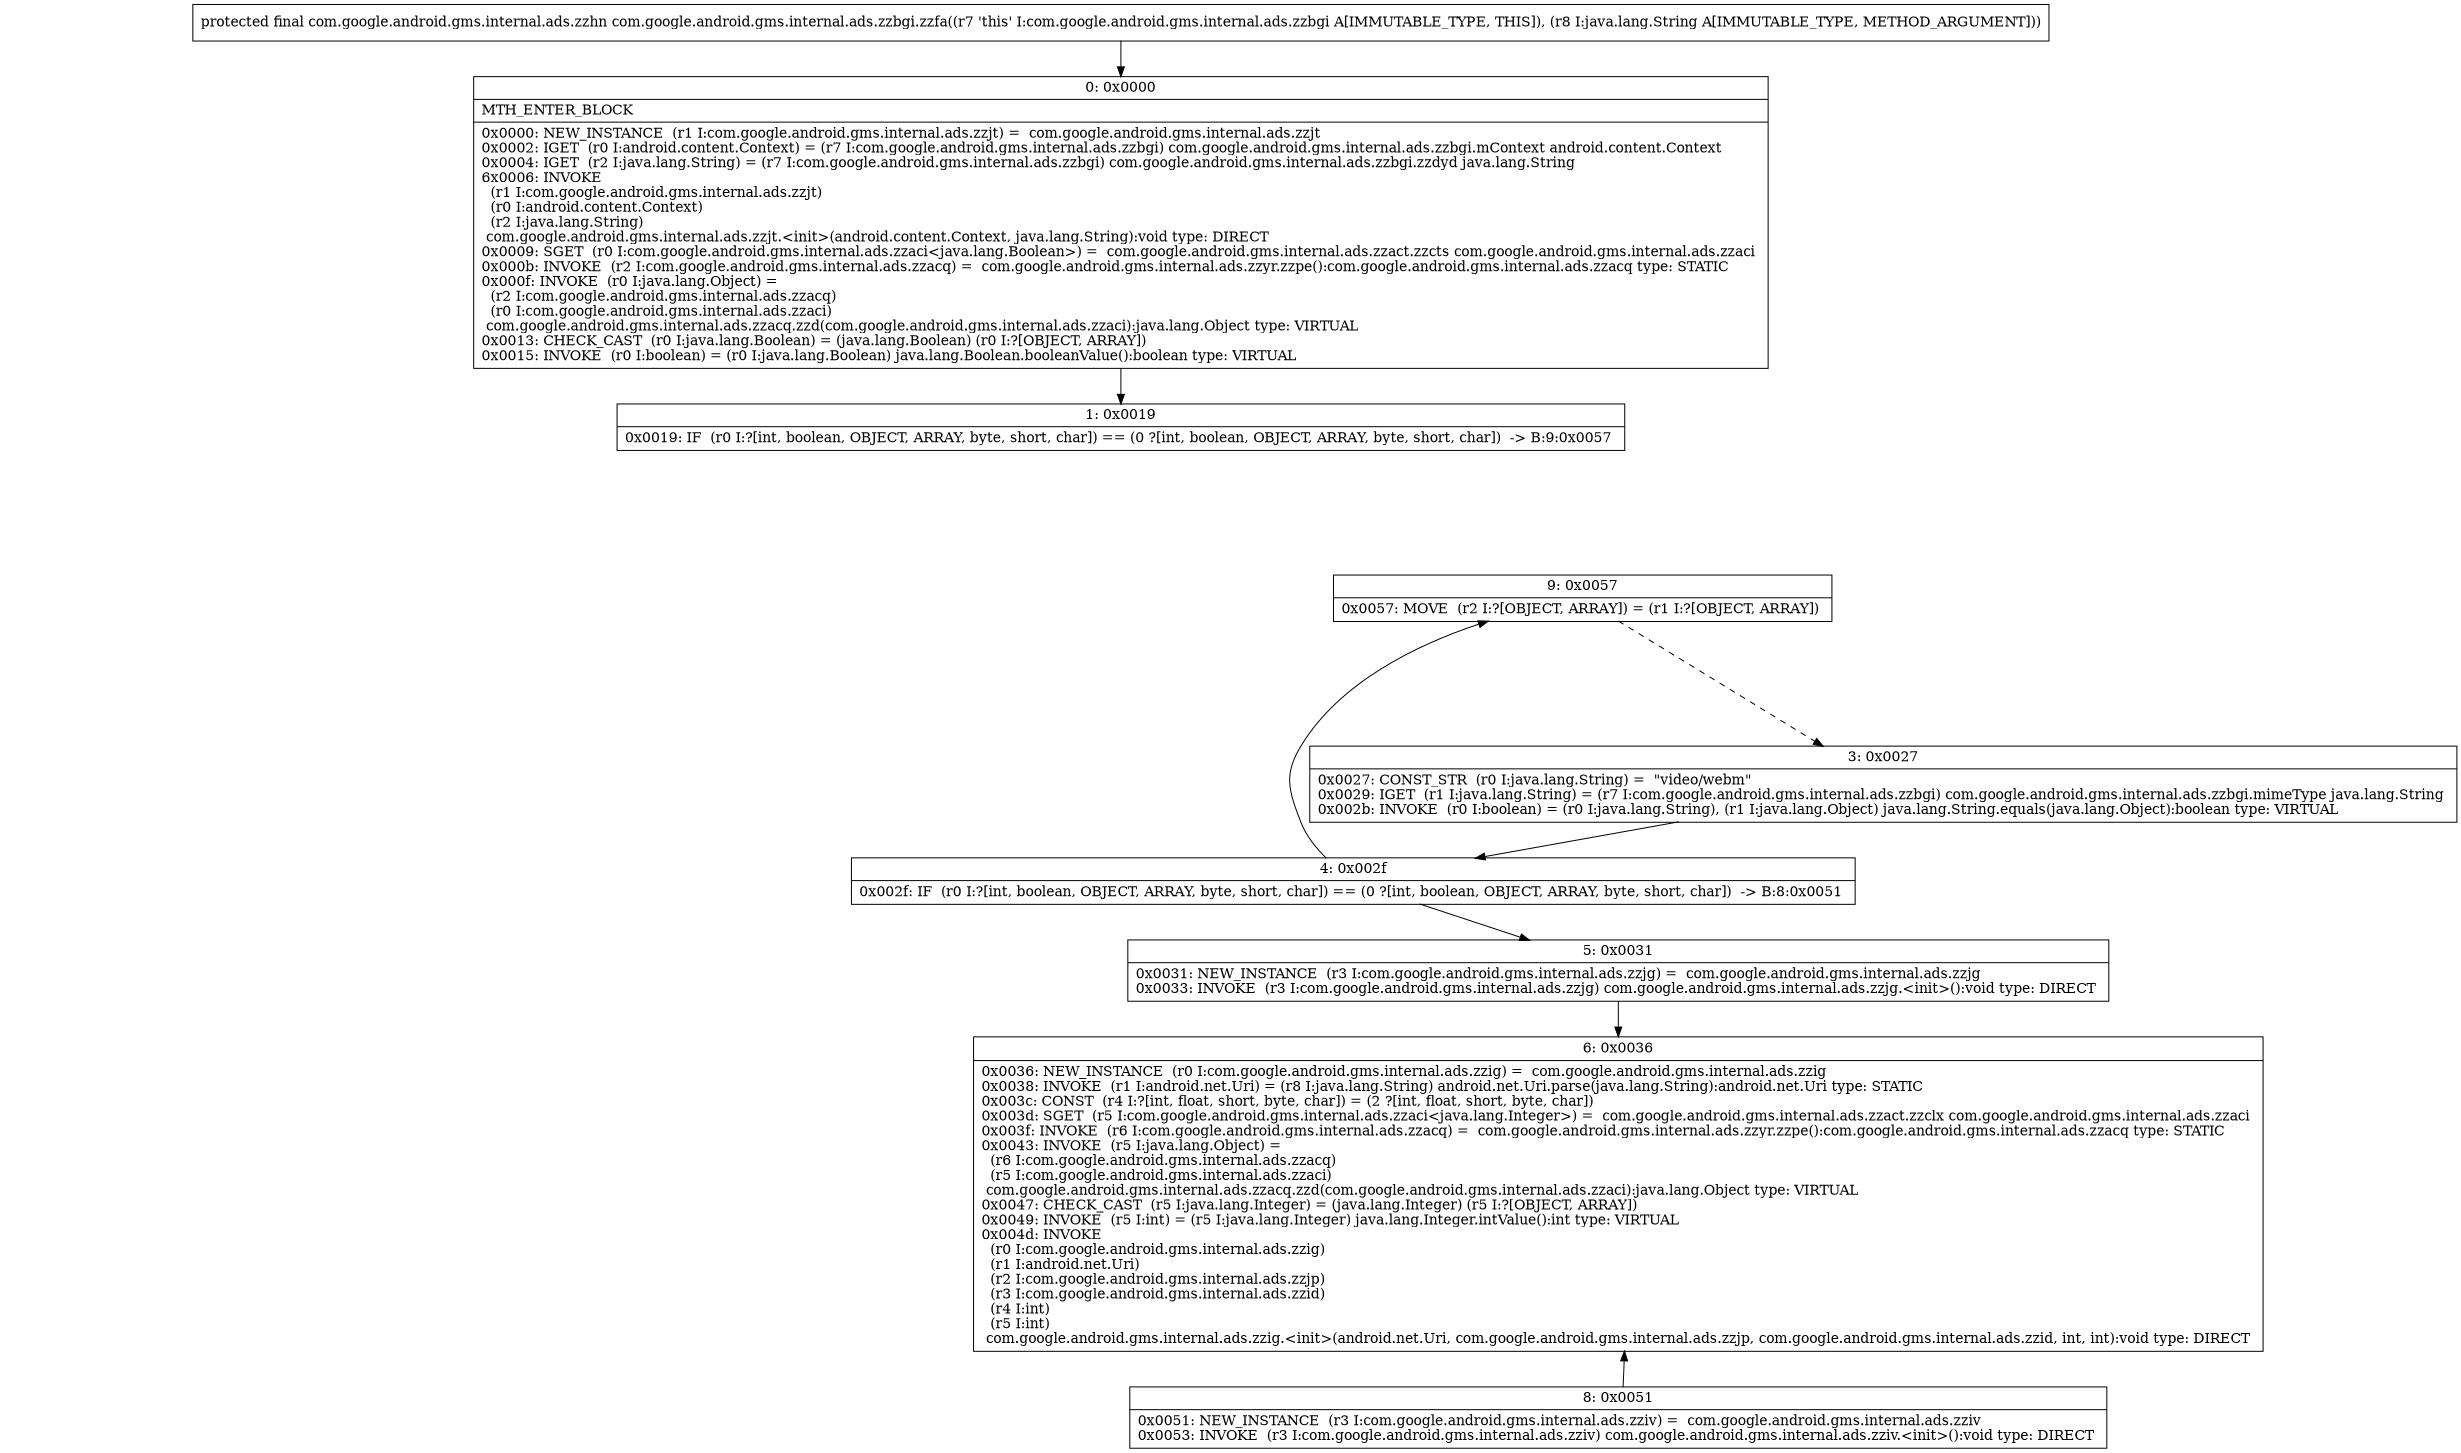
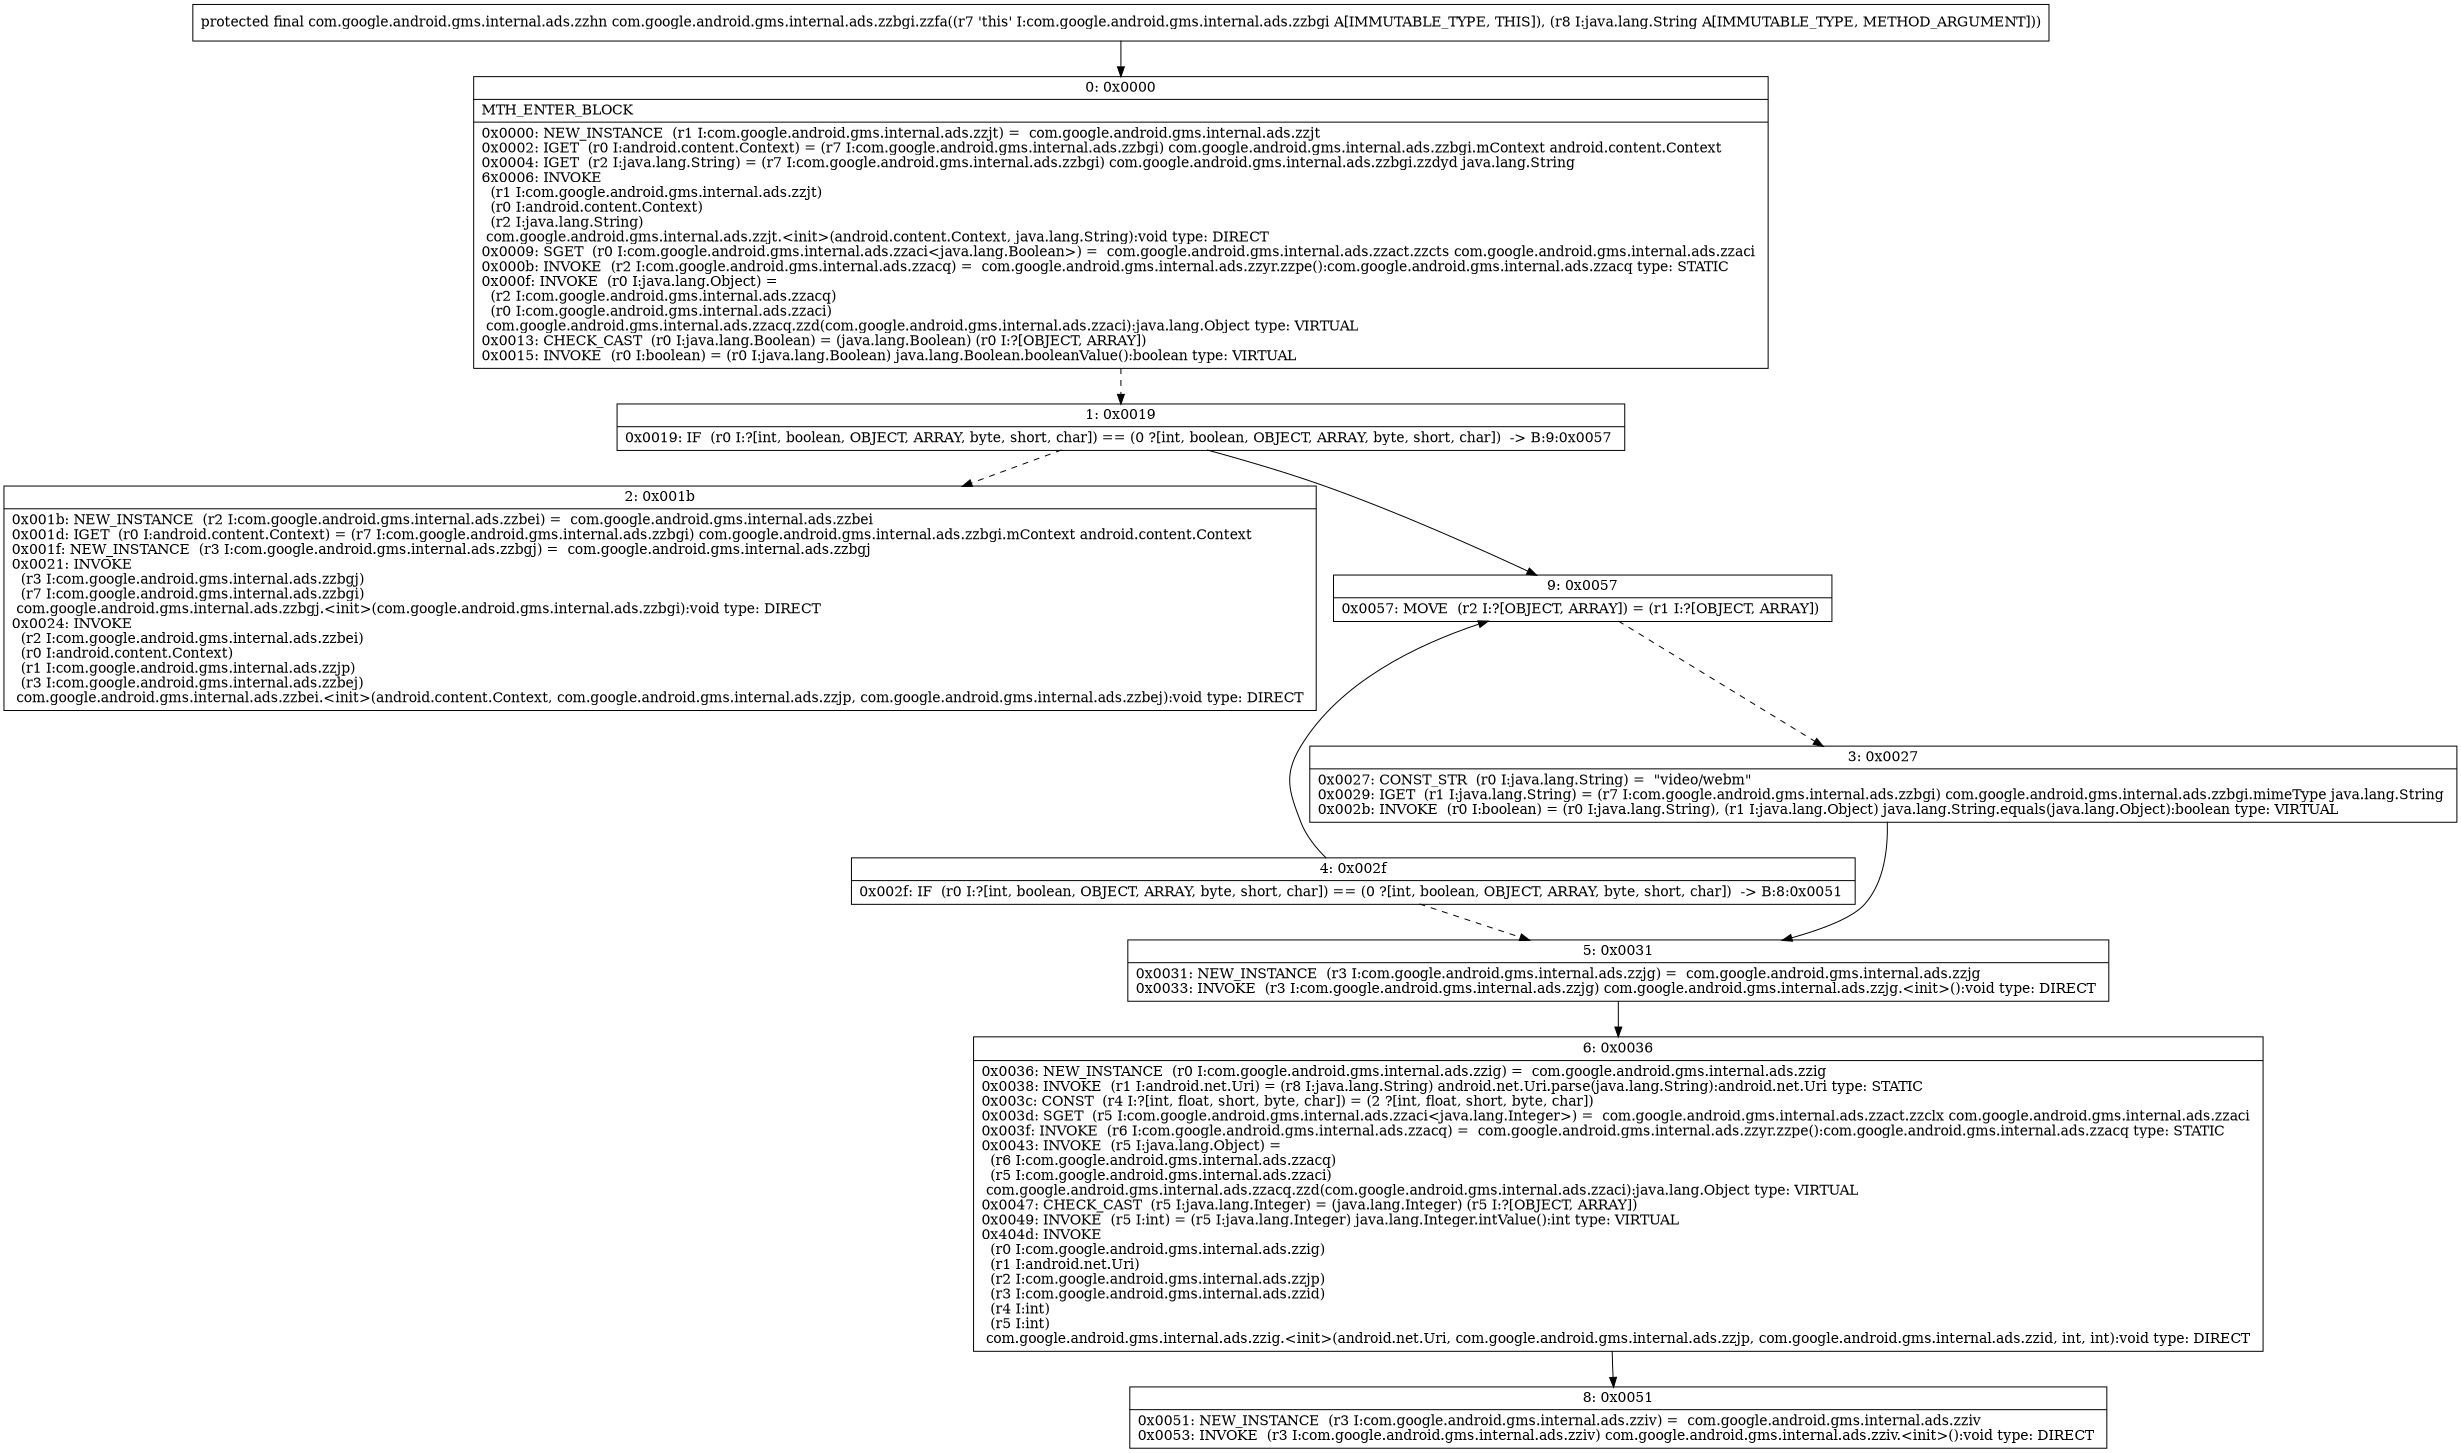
(1121, 381) -> (1121, 381)
none -> (1370, 503)
none -> (660, 598)
(1582, 839) -> (1867, 902)
(1470, 921) -> (1470, 921)
(1046, 1235) -> (1046, 1235)
(1624, 1374) -> (1613, 1364)
